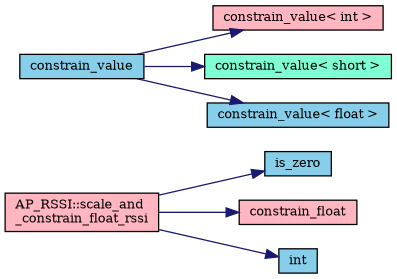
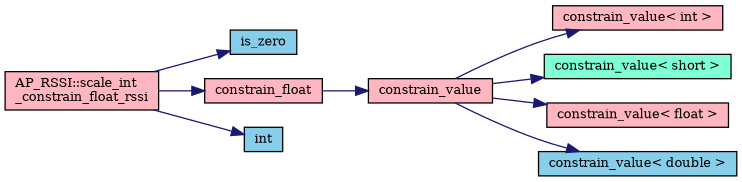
(82, 67) -> (430, 91)
none -> (339, 91)
(298, 115) -> (638, 115)
none -> (638, 164)
(82, 212) -> (82, 91)
